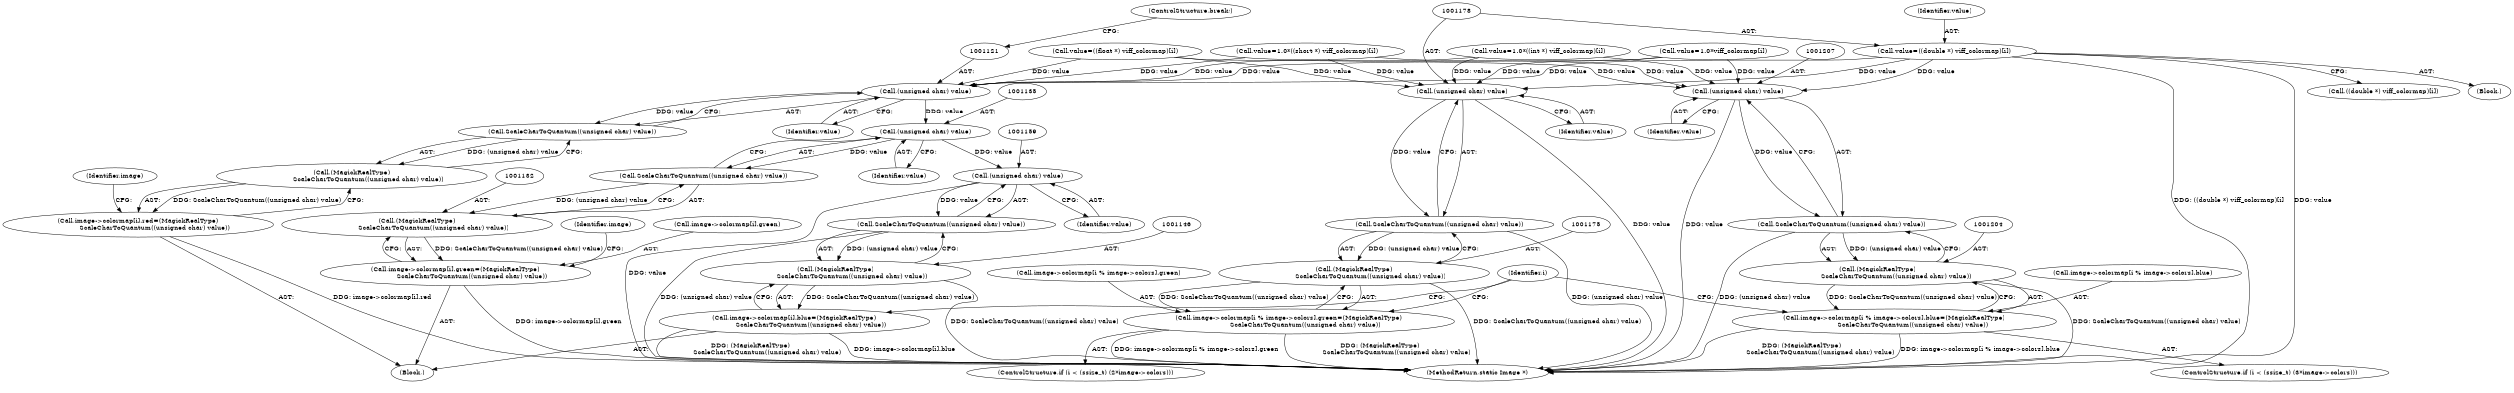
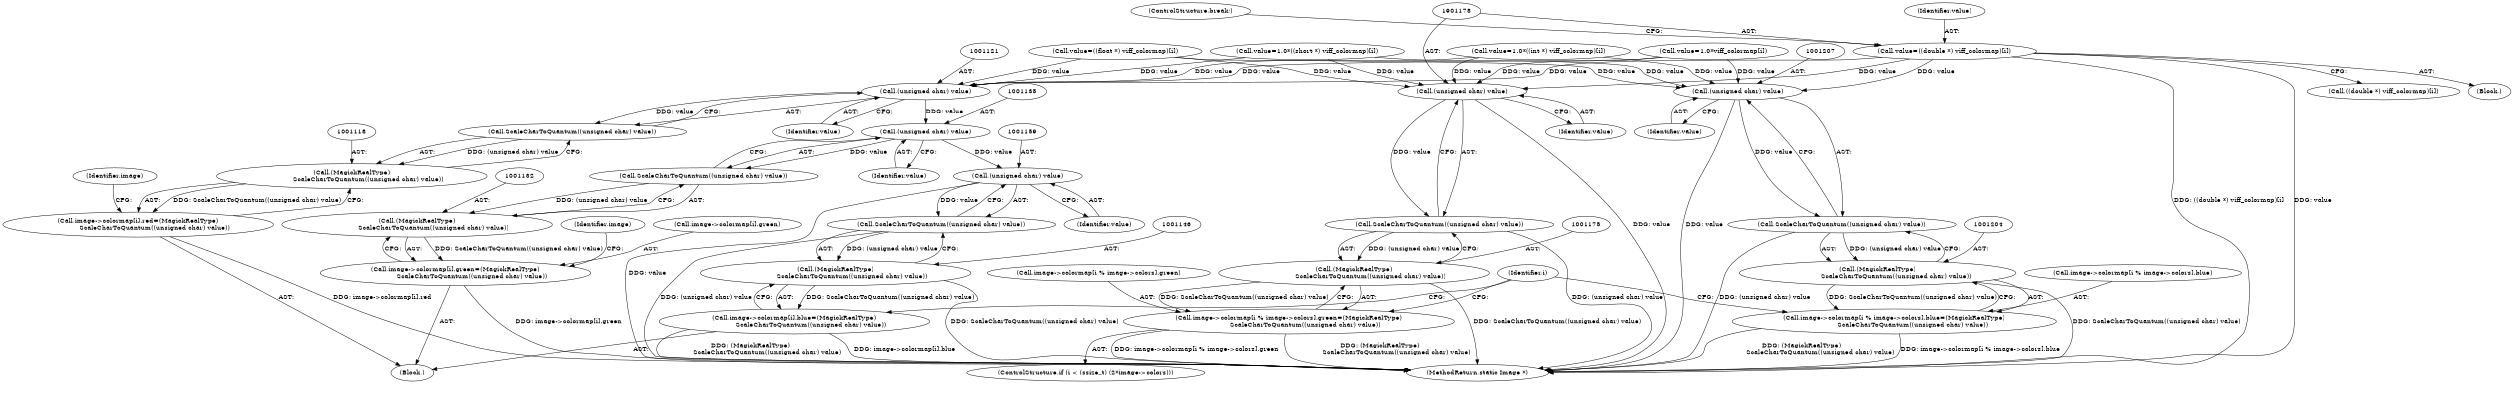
(1457, 11) -> (1457, 11)
(1083, 32) -> (1561, 31)
none -> (352, 132)
(2270, 373) -> none
